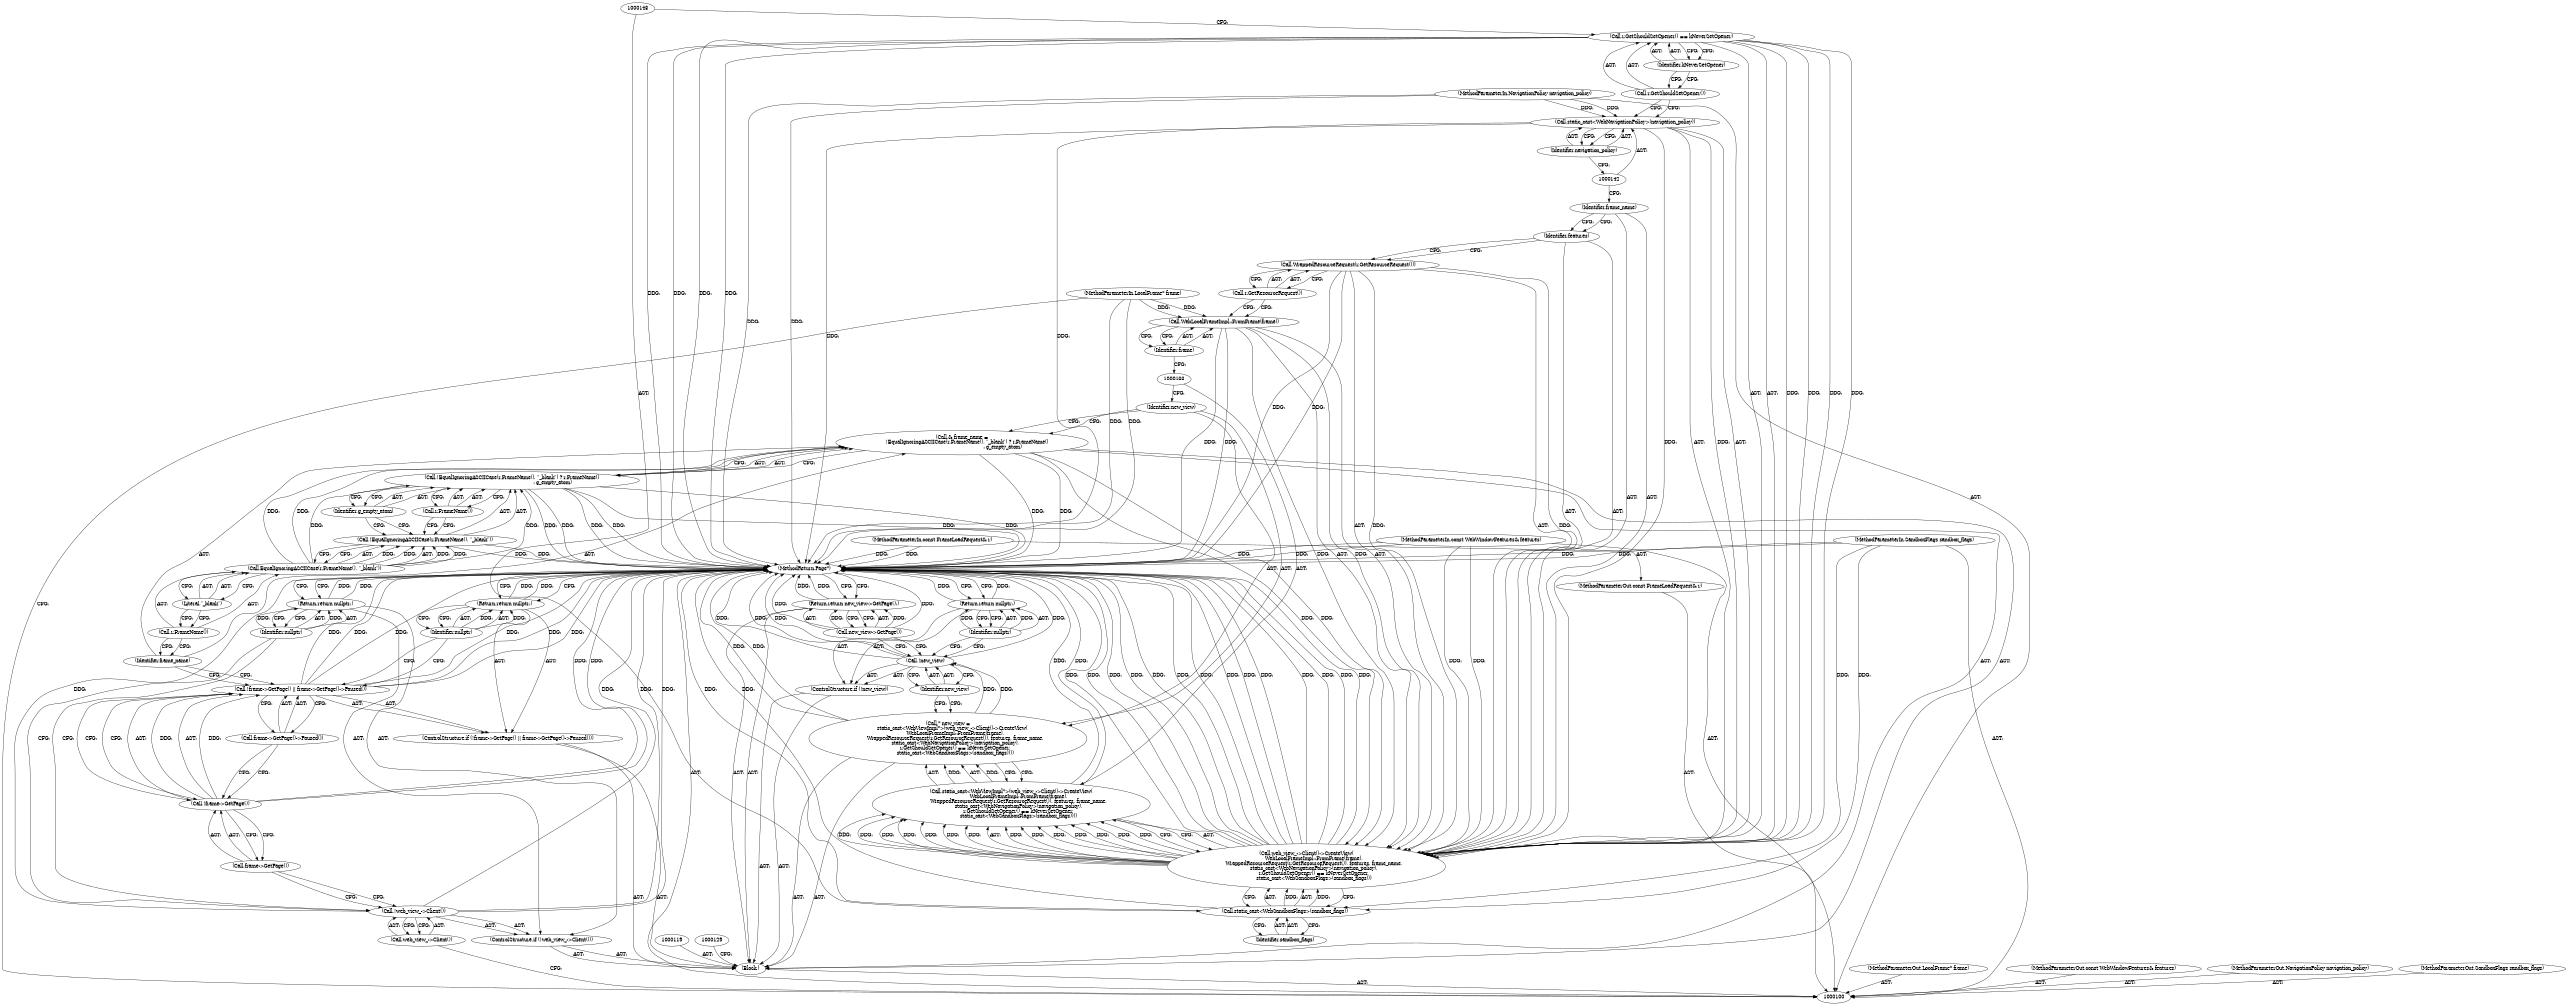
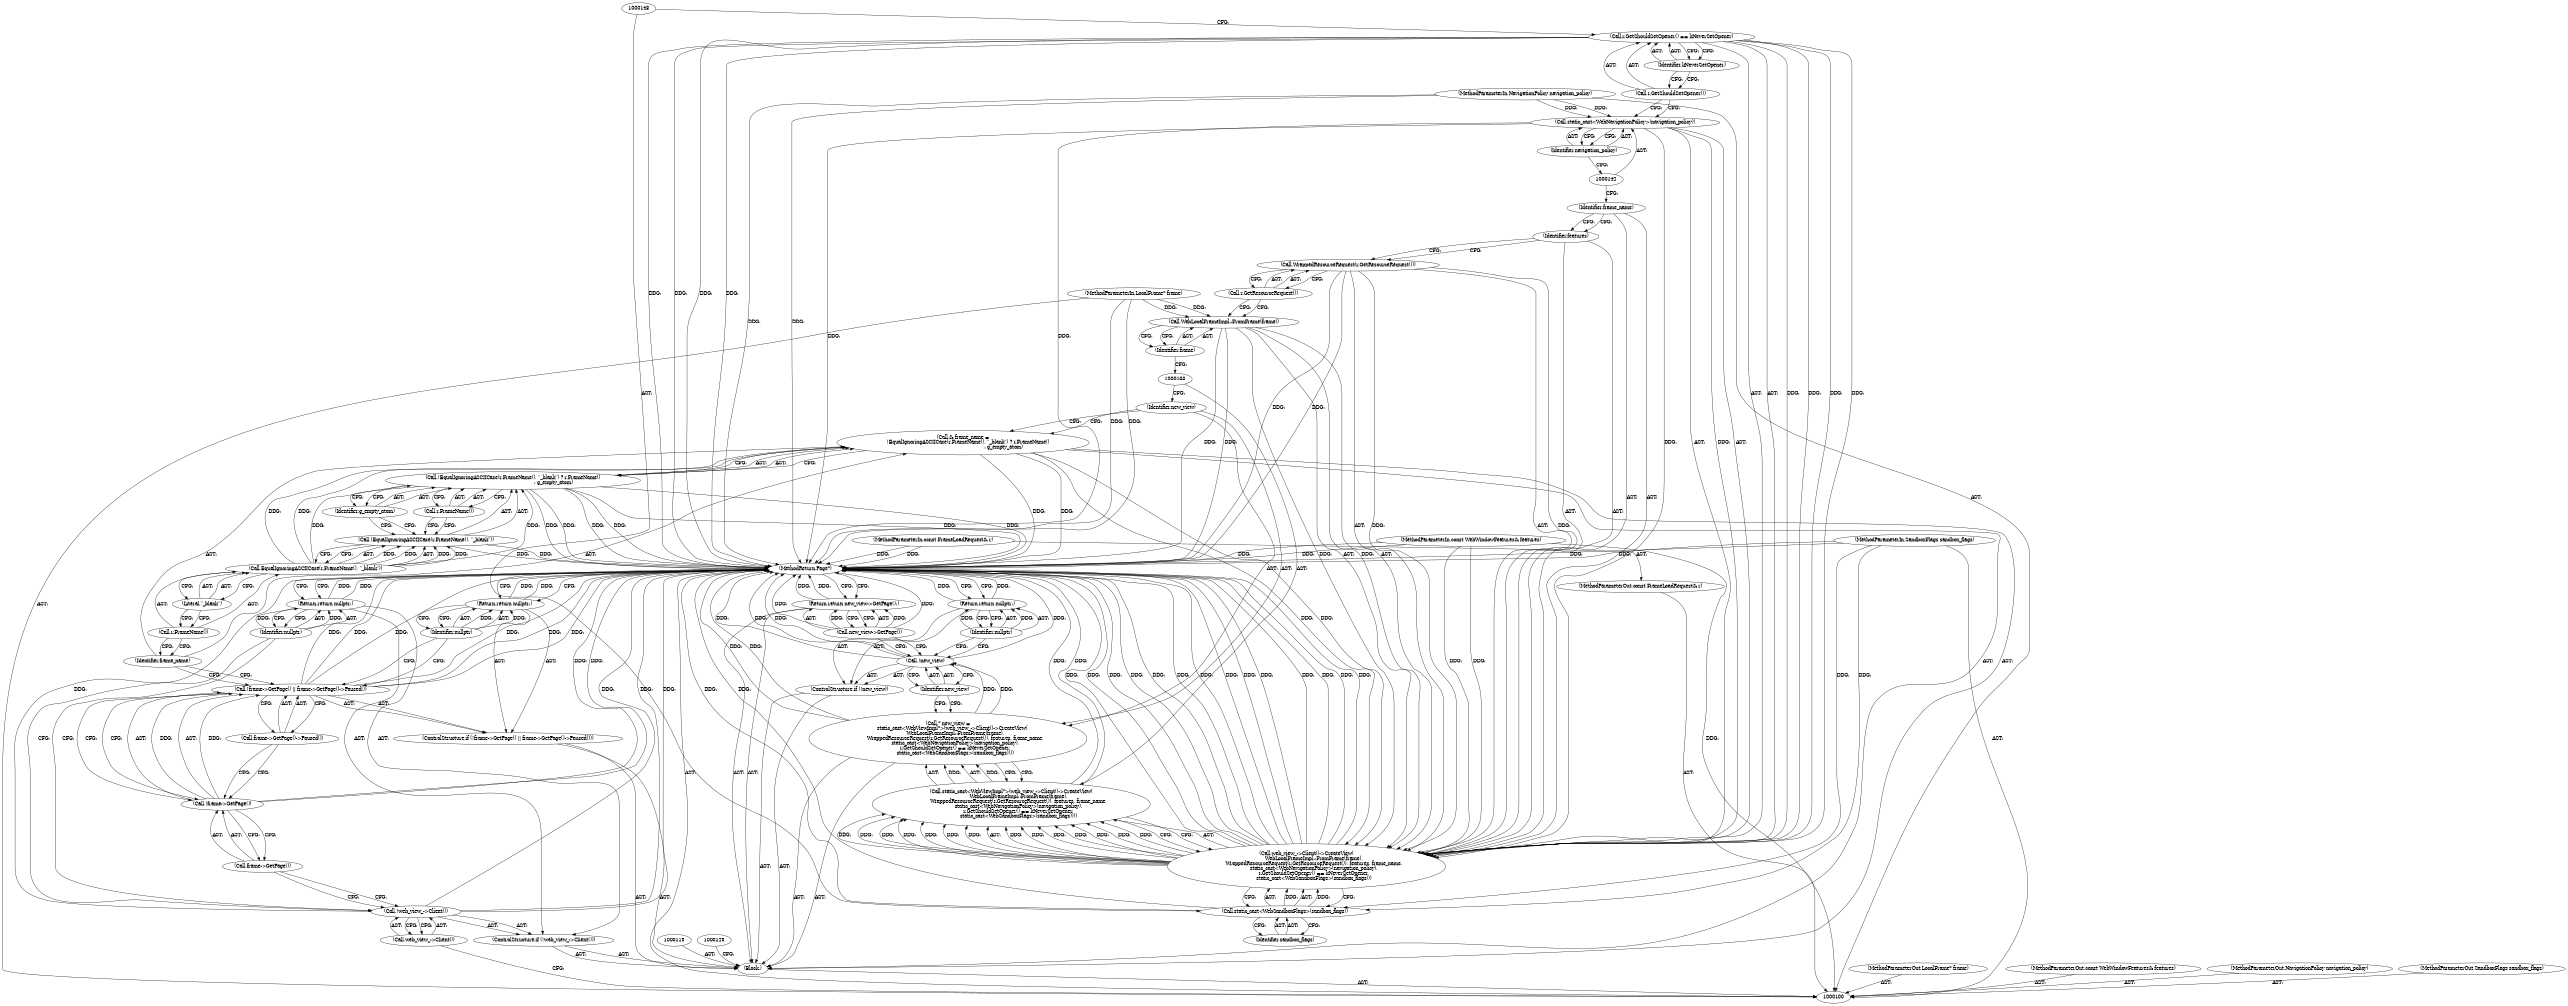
(44, 604) -> (43, 604)
(1714, 739) -> (1713, 739)
